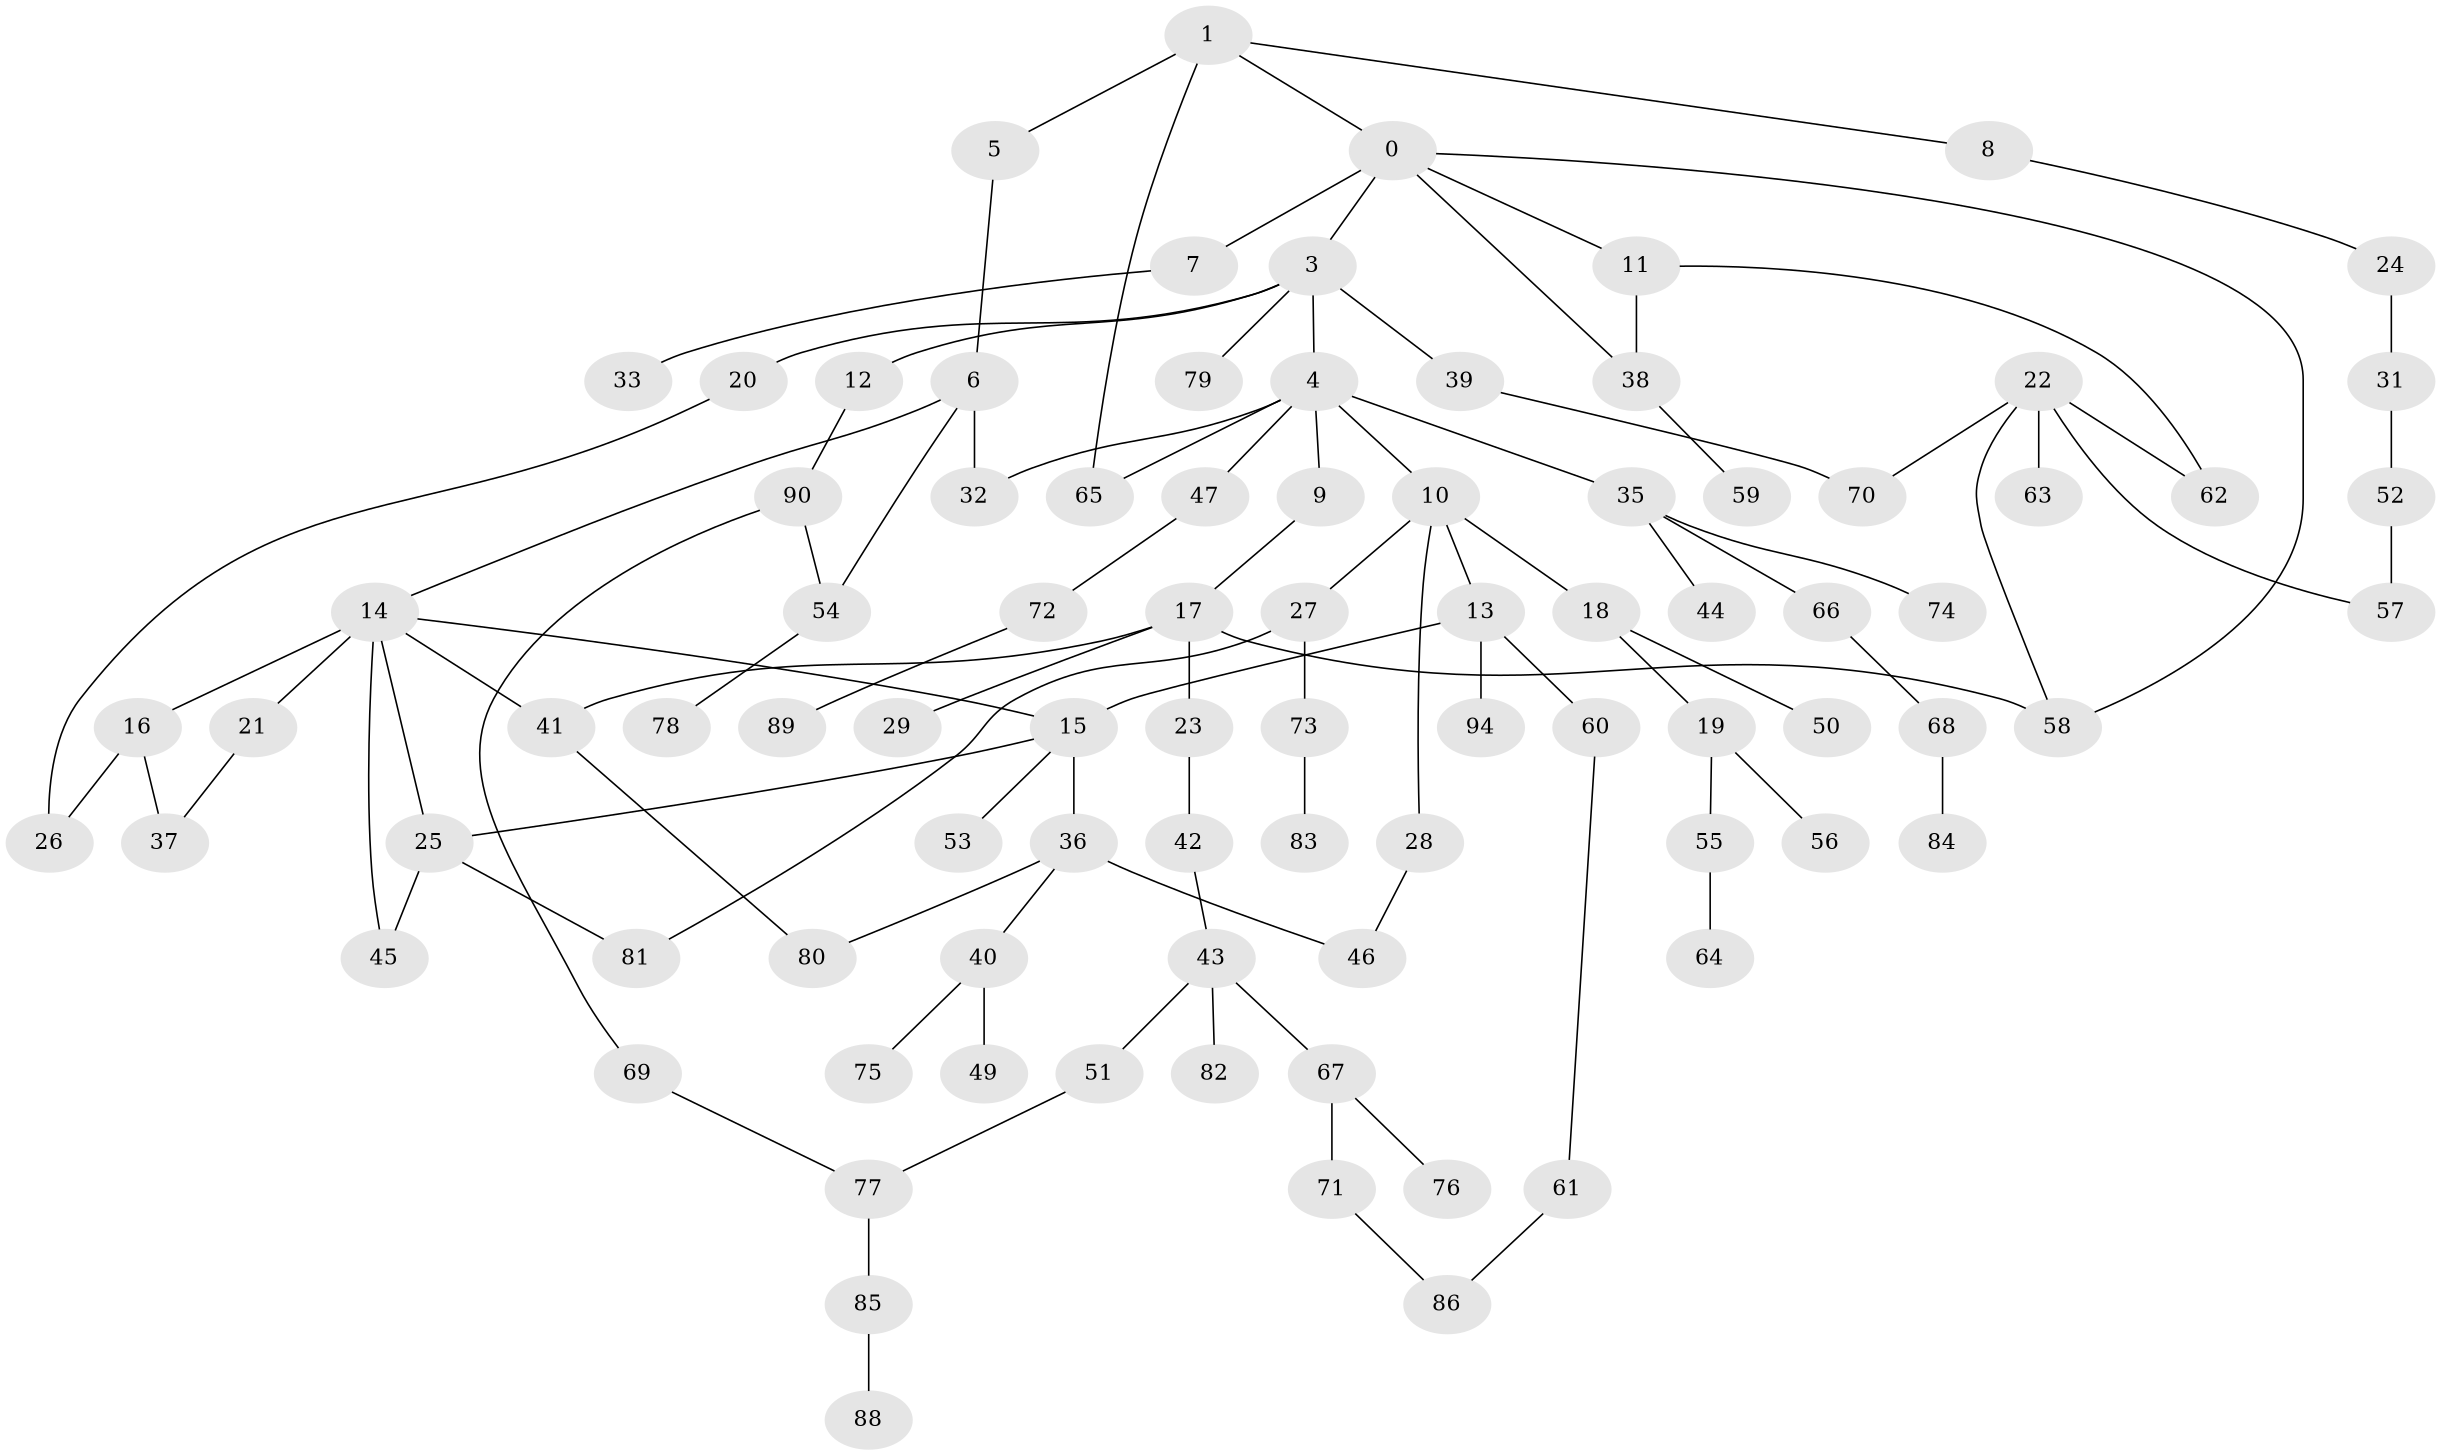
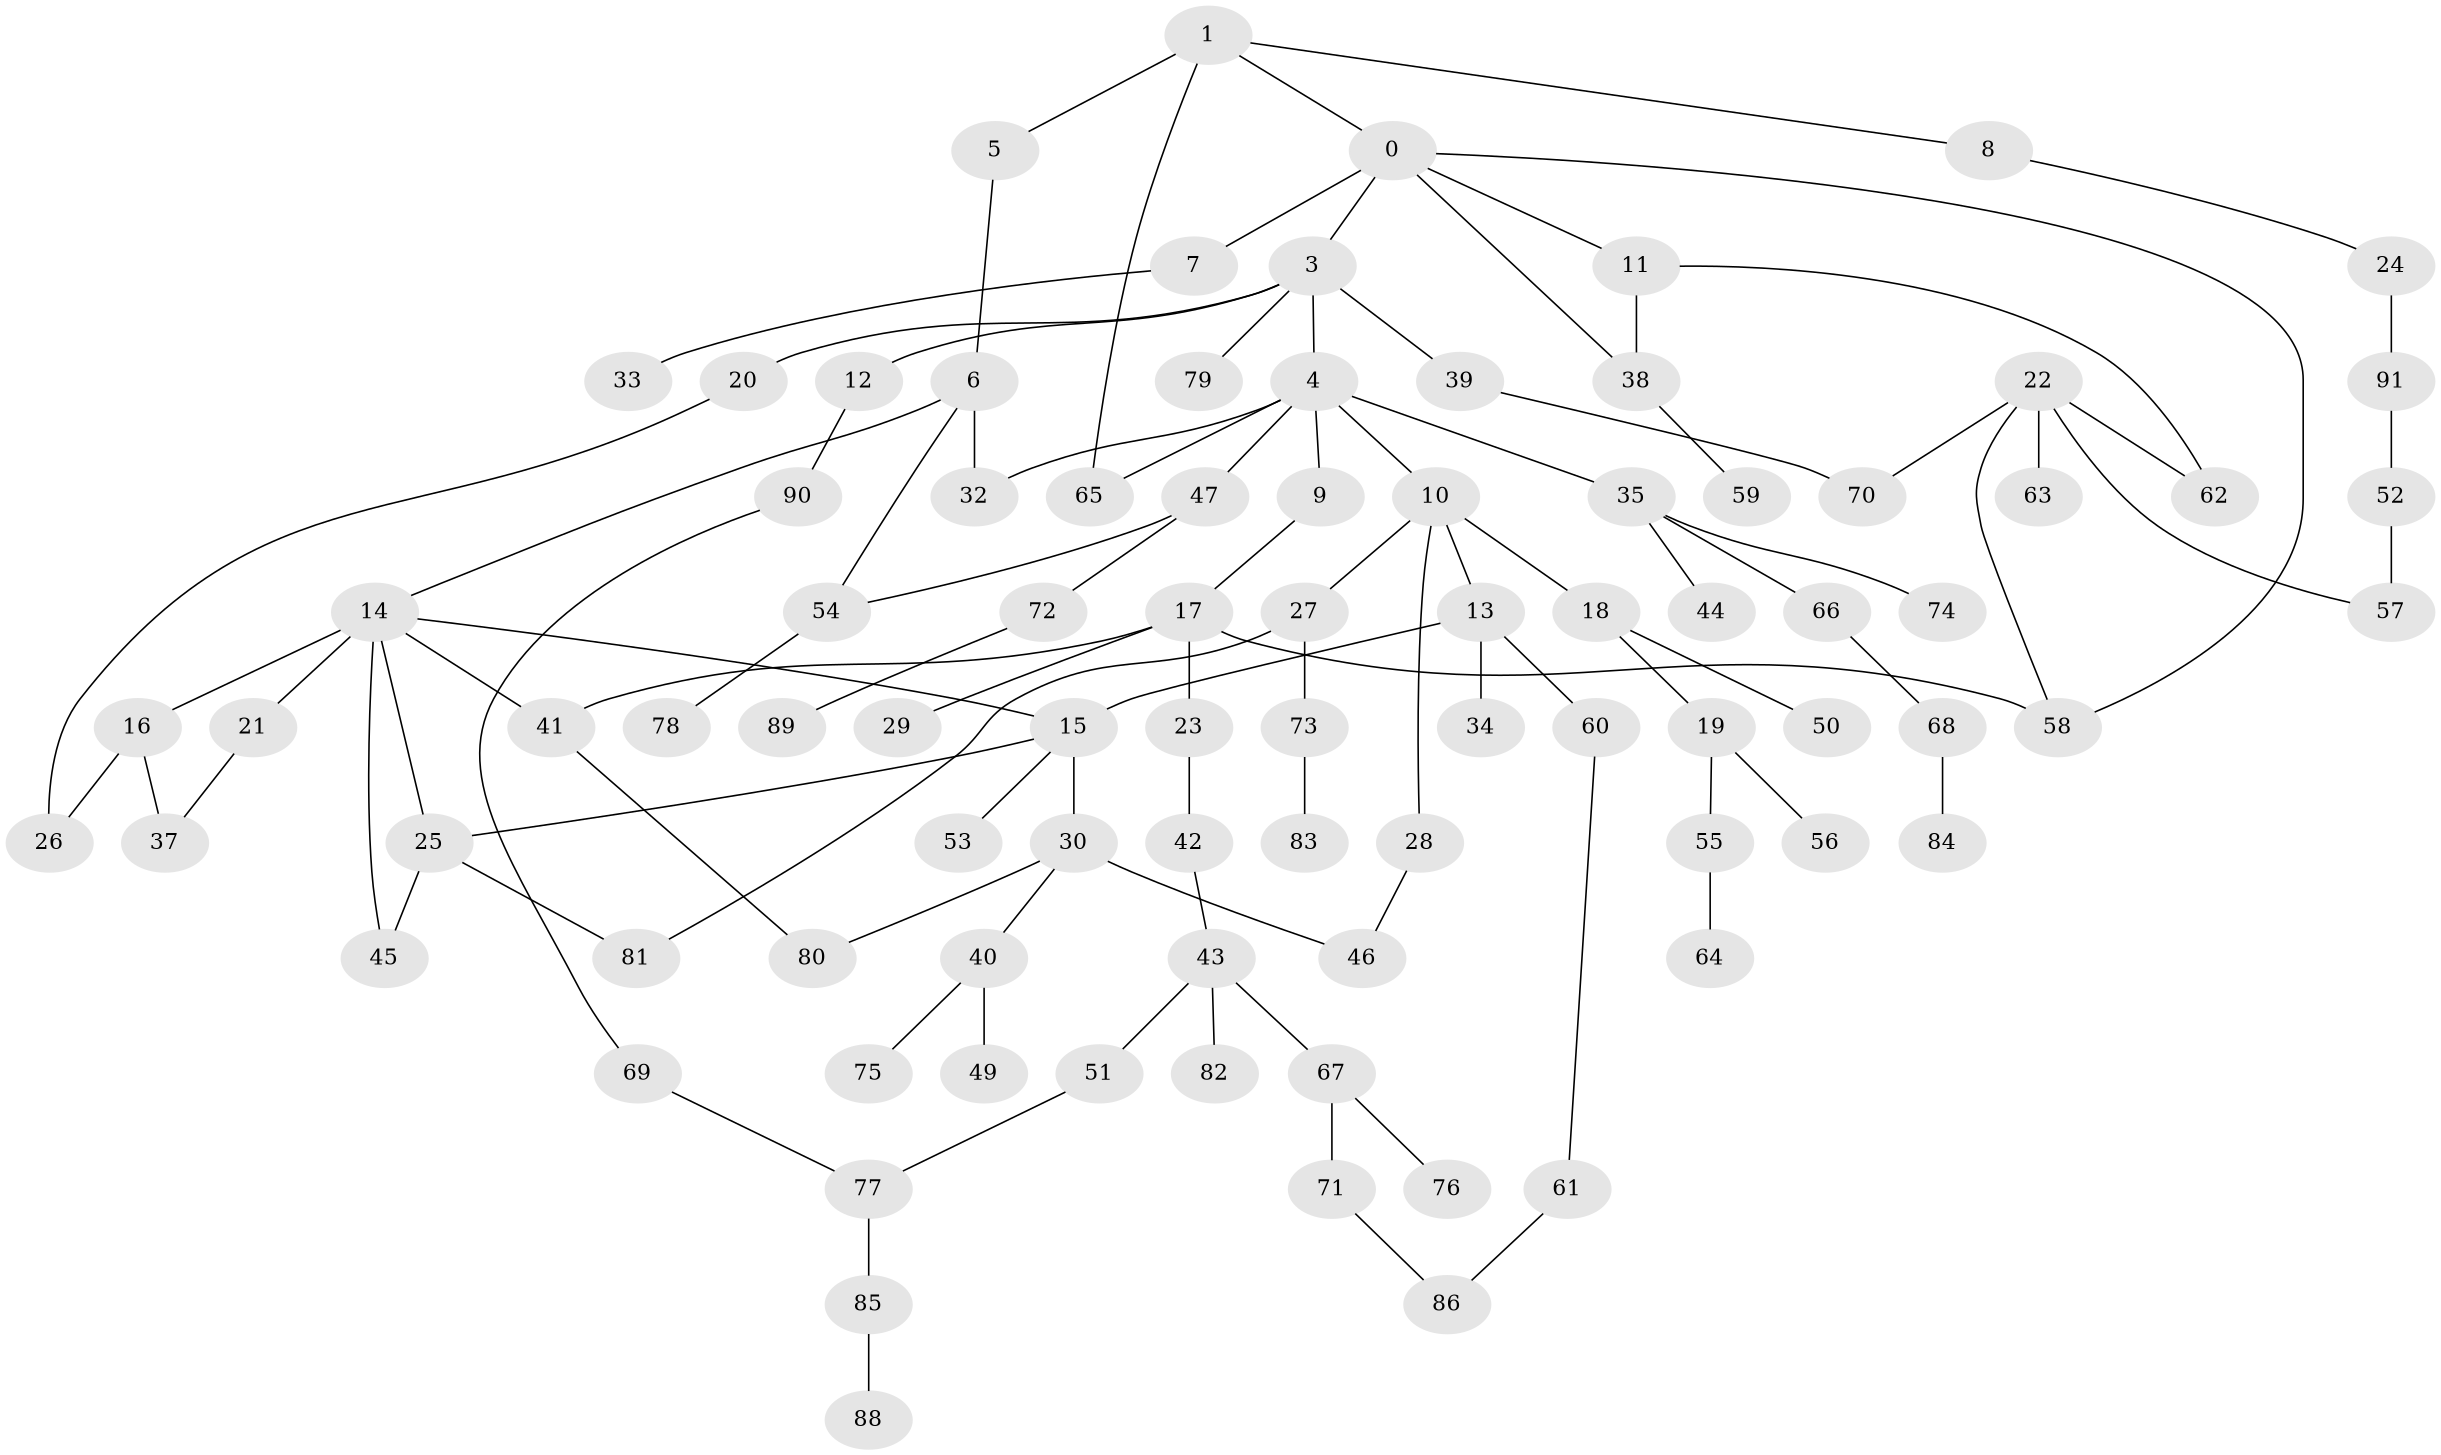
(2391, 381) -> (2391, 381)
(813, 555) -> (1021, 565)
(1481, 728) -> (1481, 728)
(1074, 843) -> (1074, 843)
